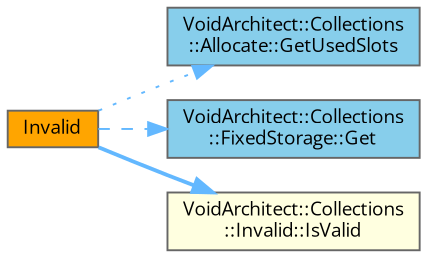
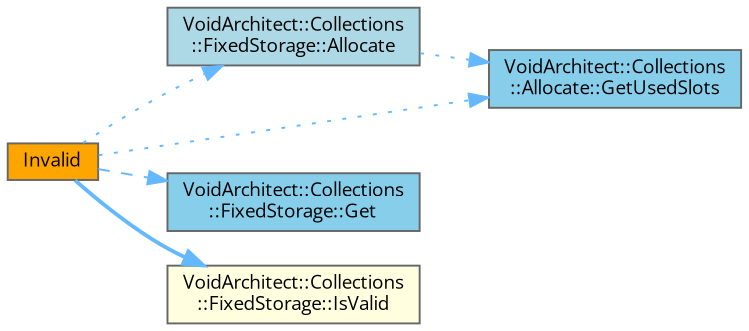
none -> (294, 37)
(294, 221) -> (294, 295)
